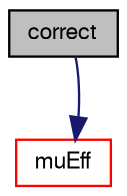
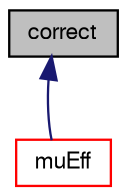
(79, 87) -> (48, 110)
